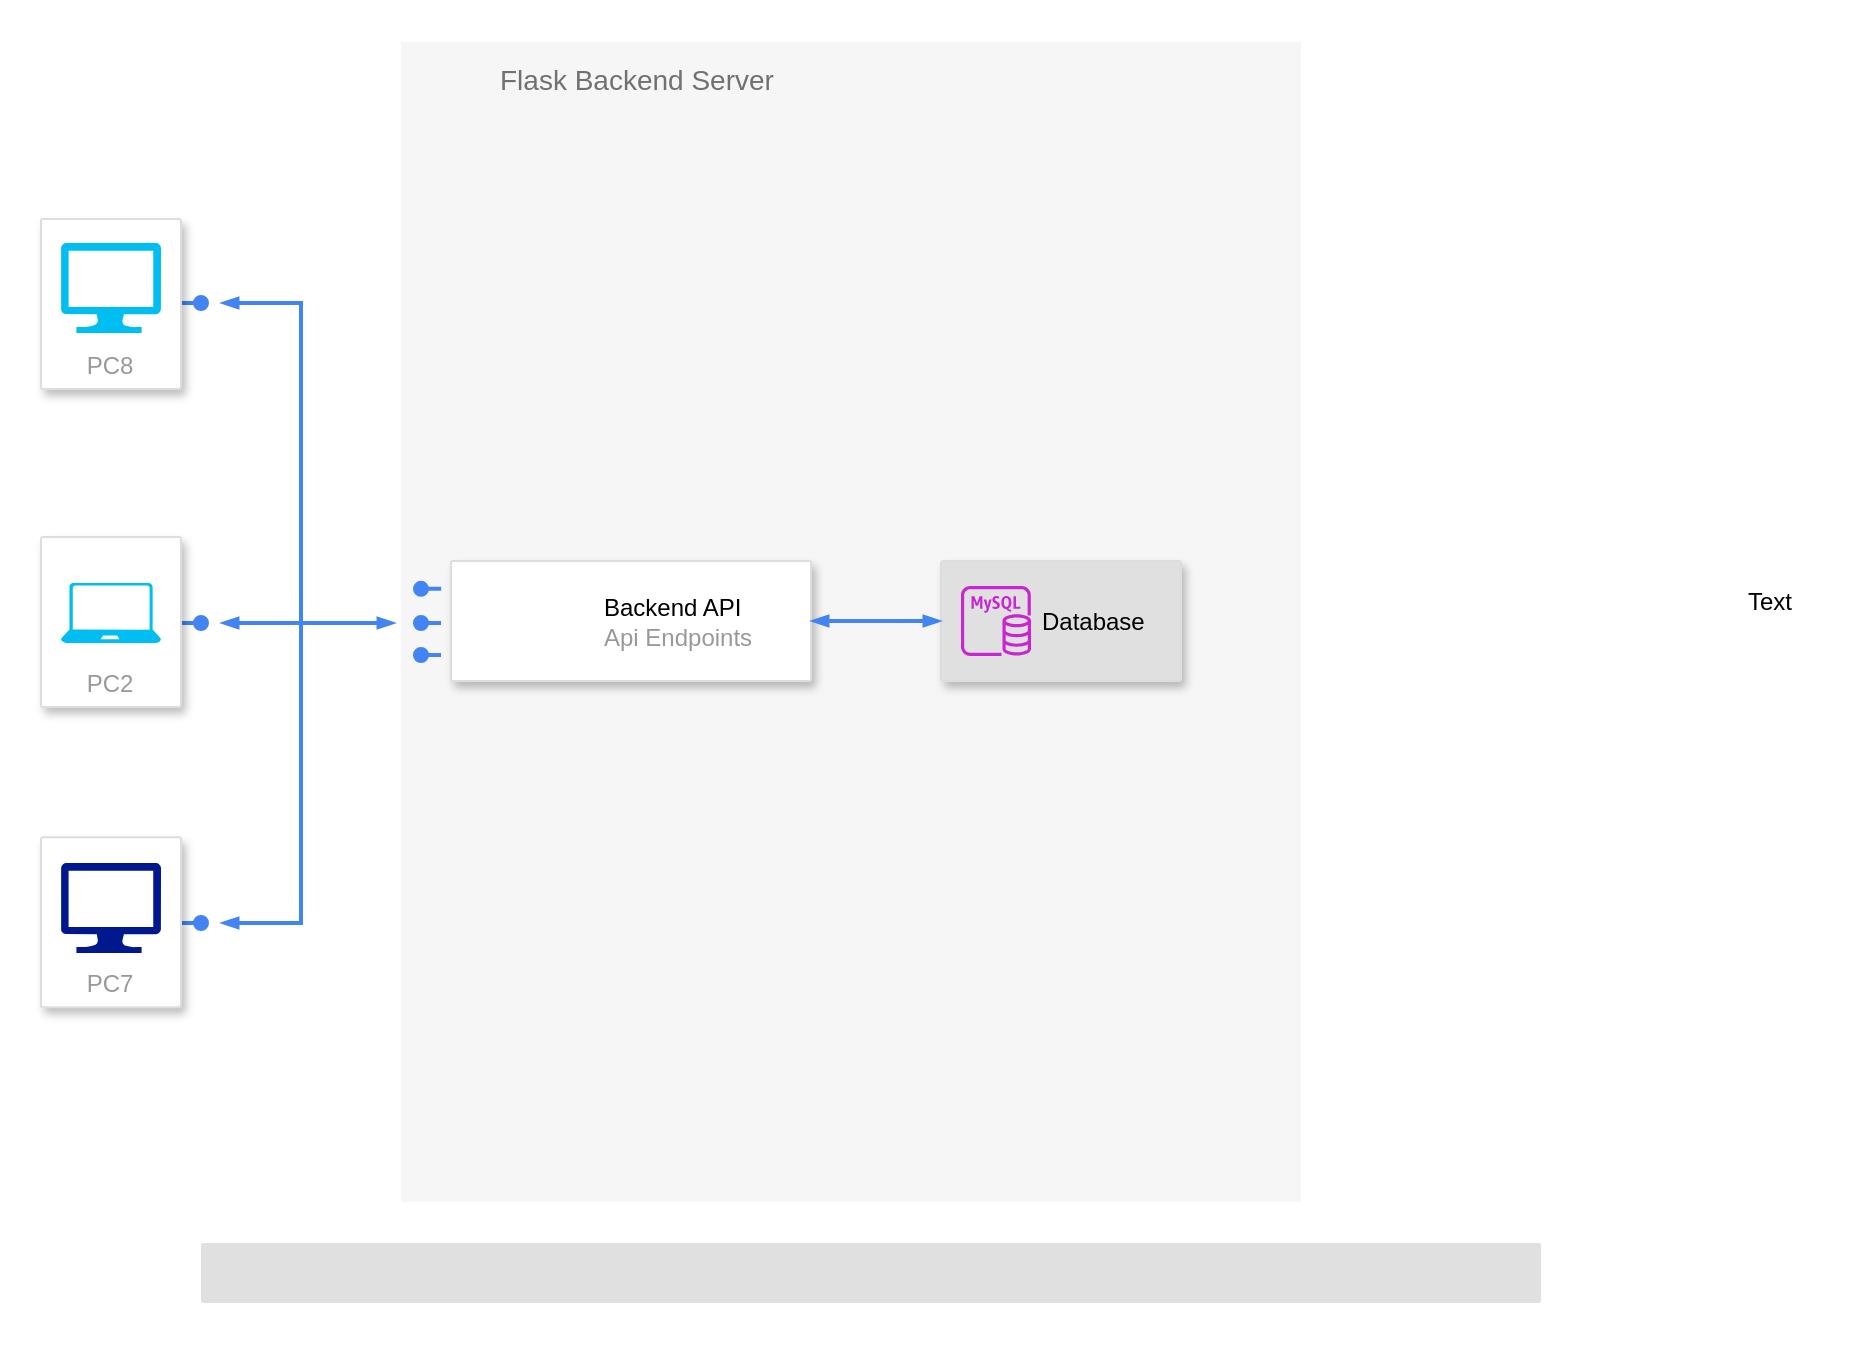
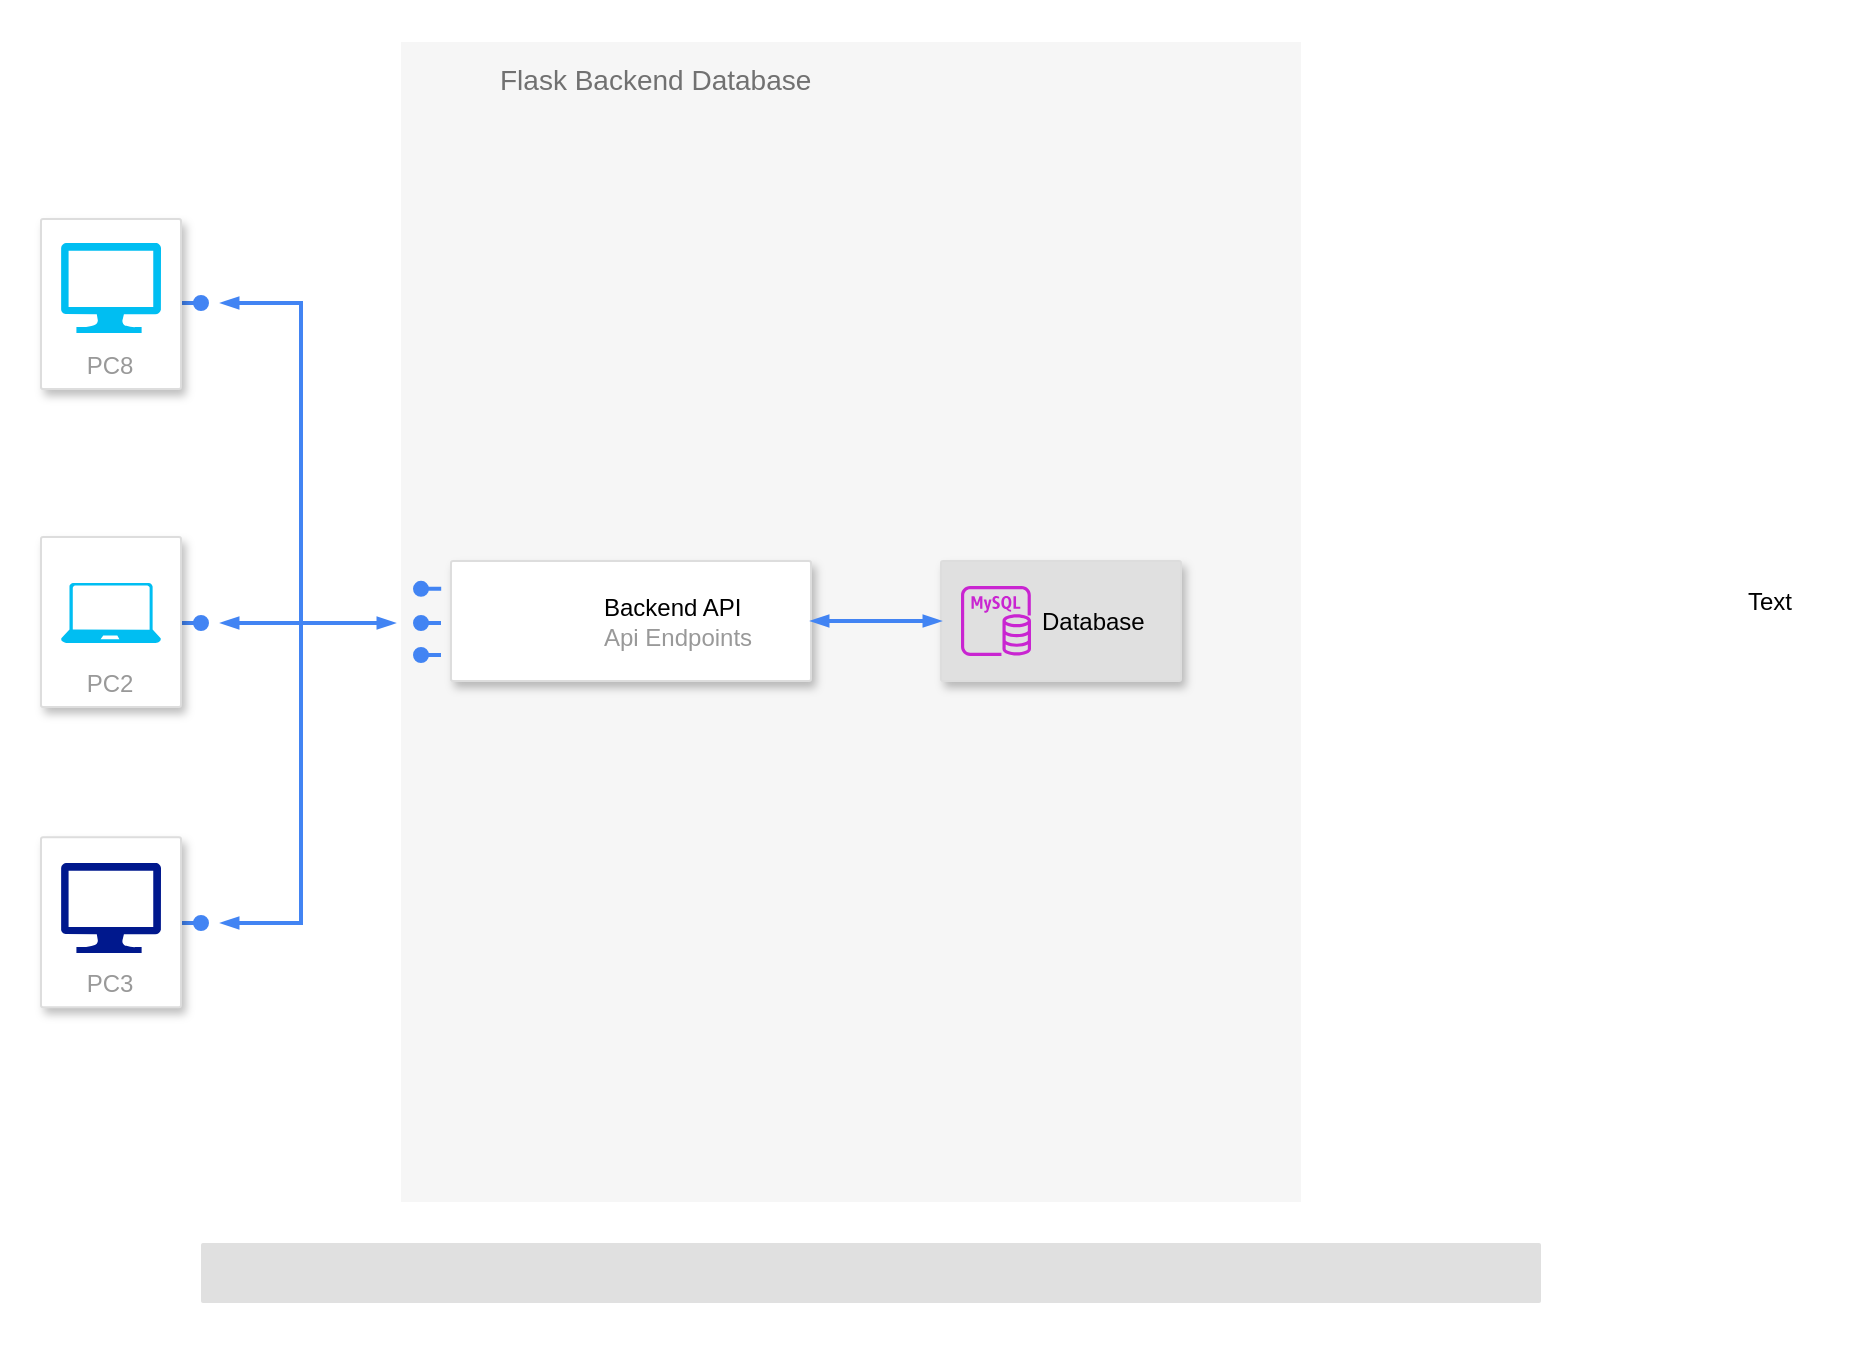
(647, 82) -> (663, 82)
(111, 983) -> (111, 983)
